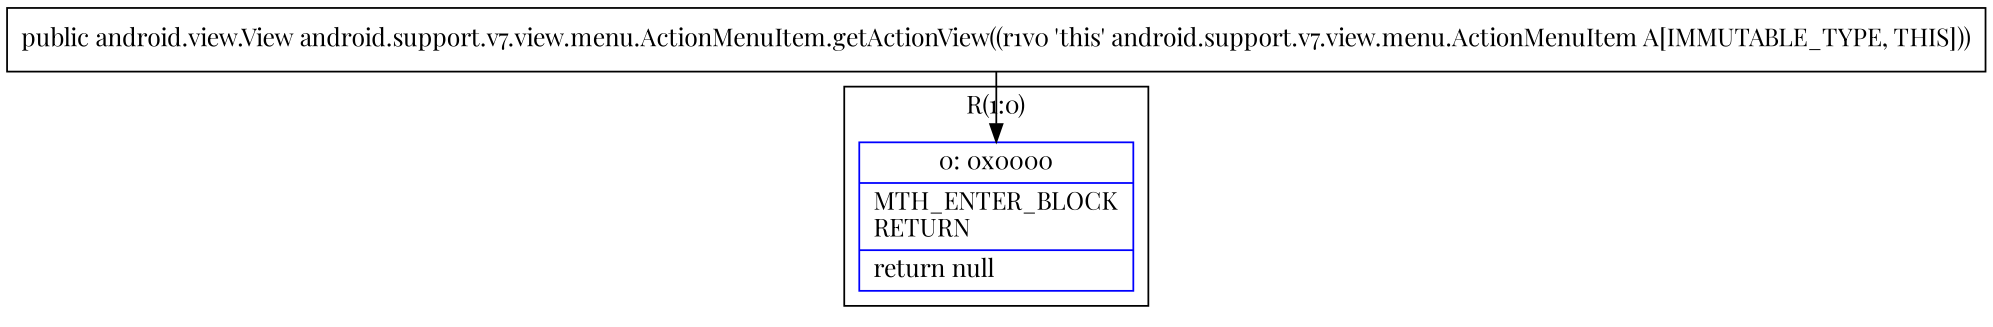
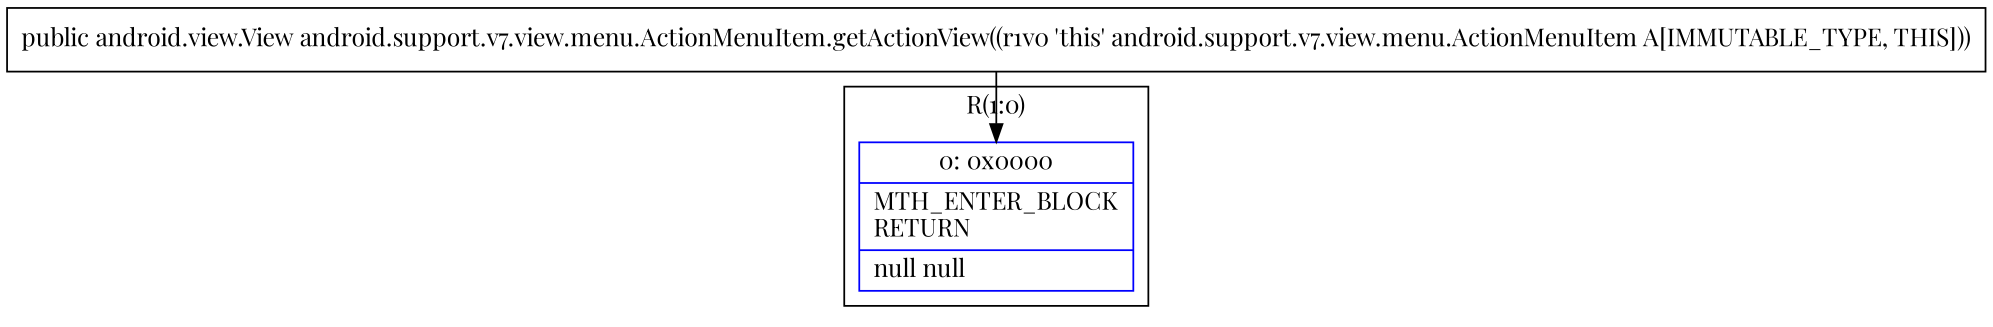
(934, 270) -> (919, 270)
